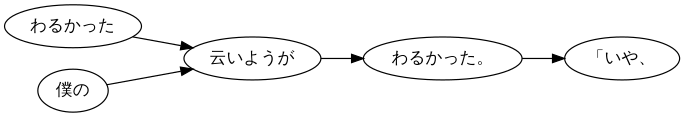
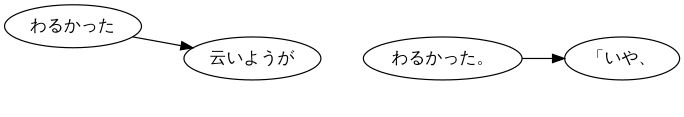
(336, 58) -> none
(73, 91) -> none
